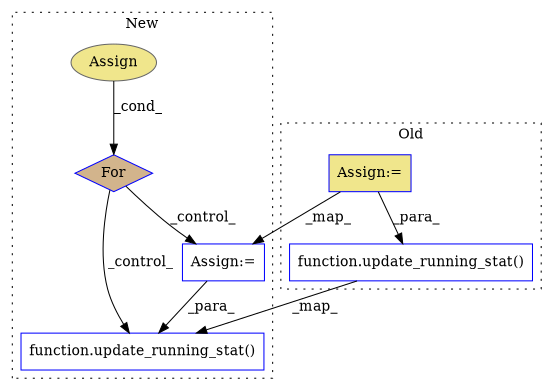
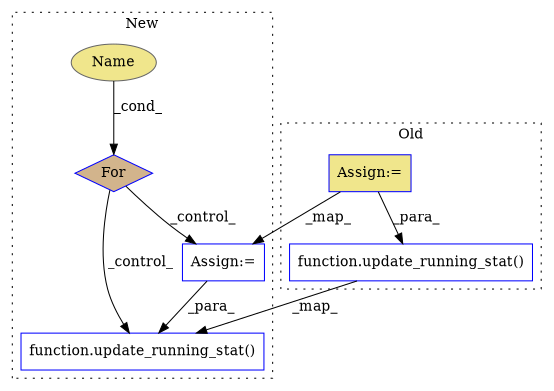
(114, 63) -> (114, 63)
